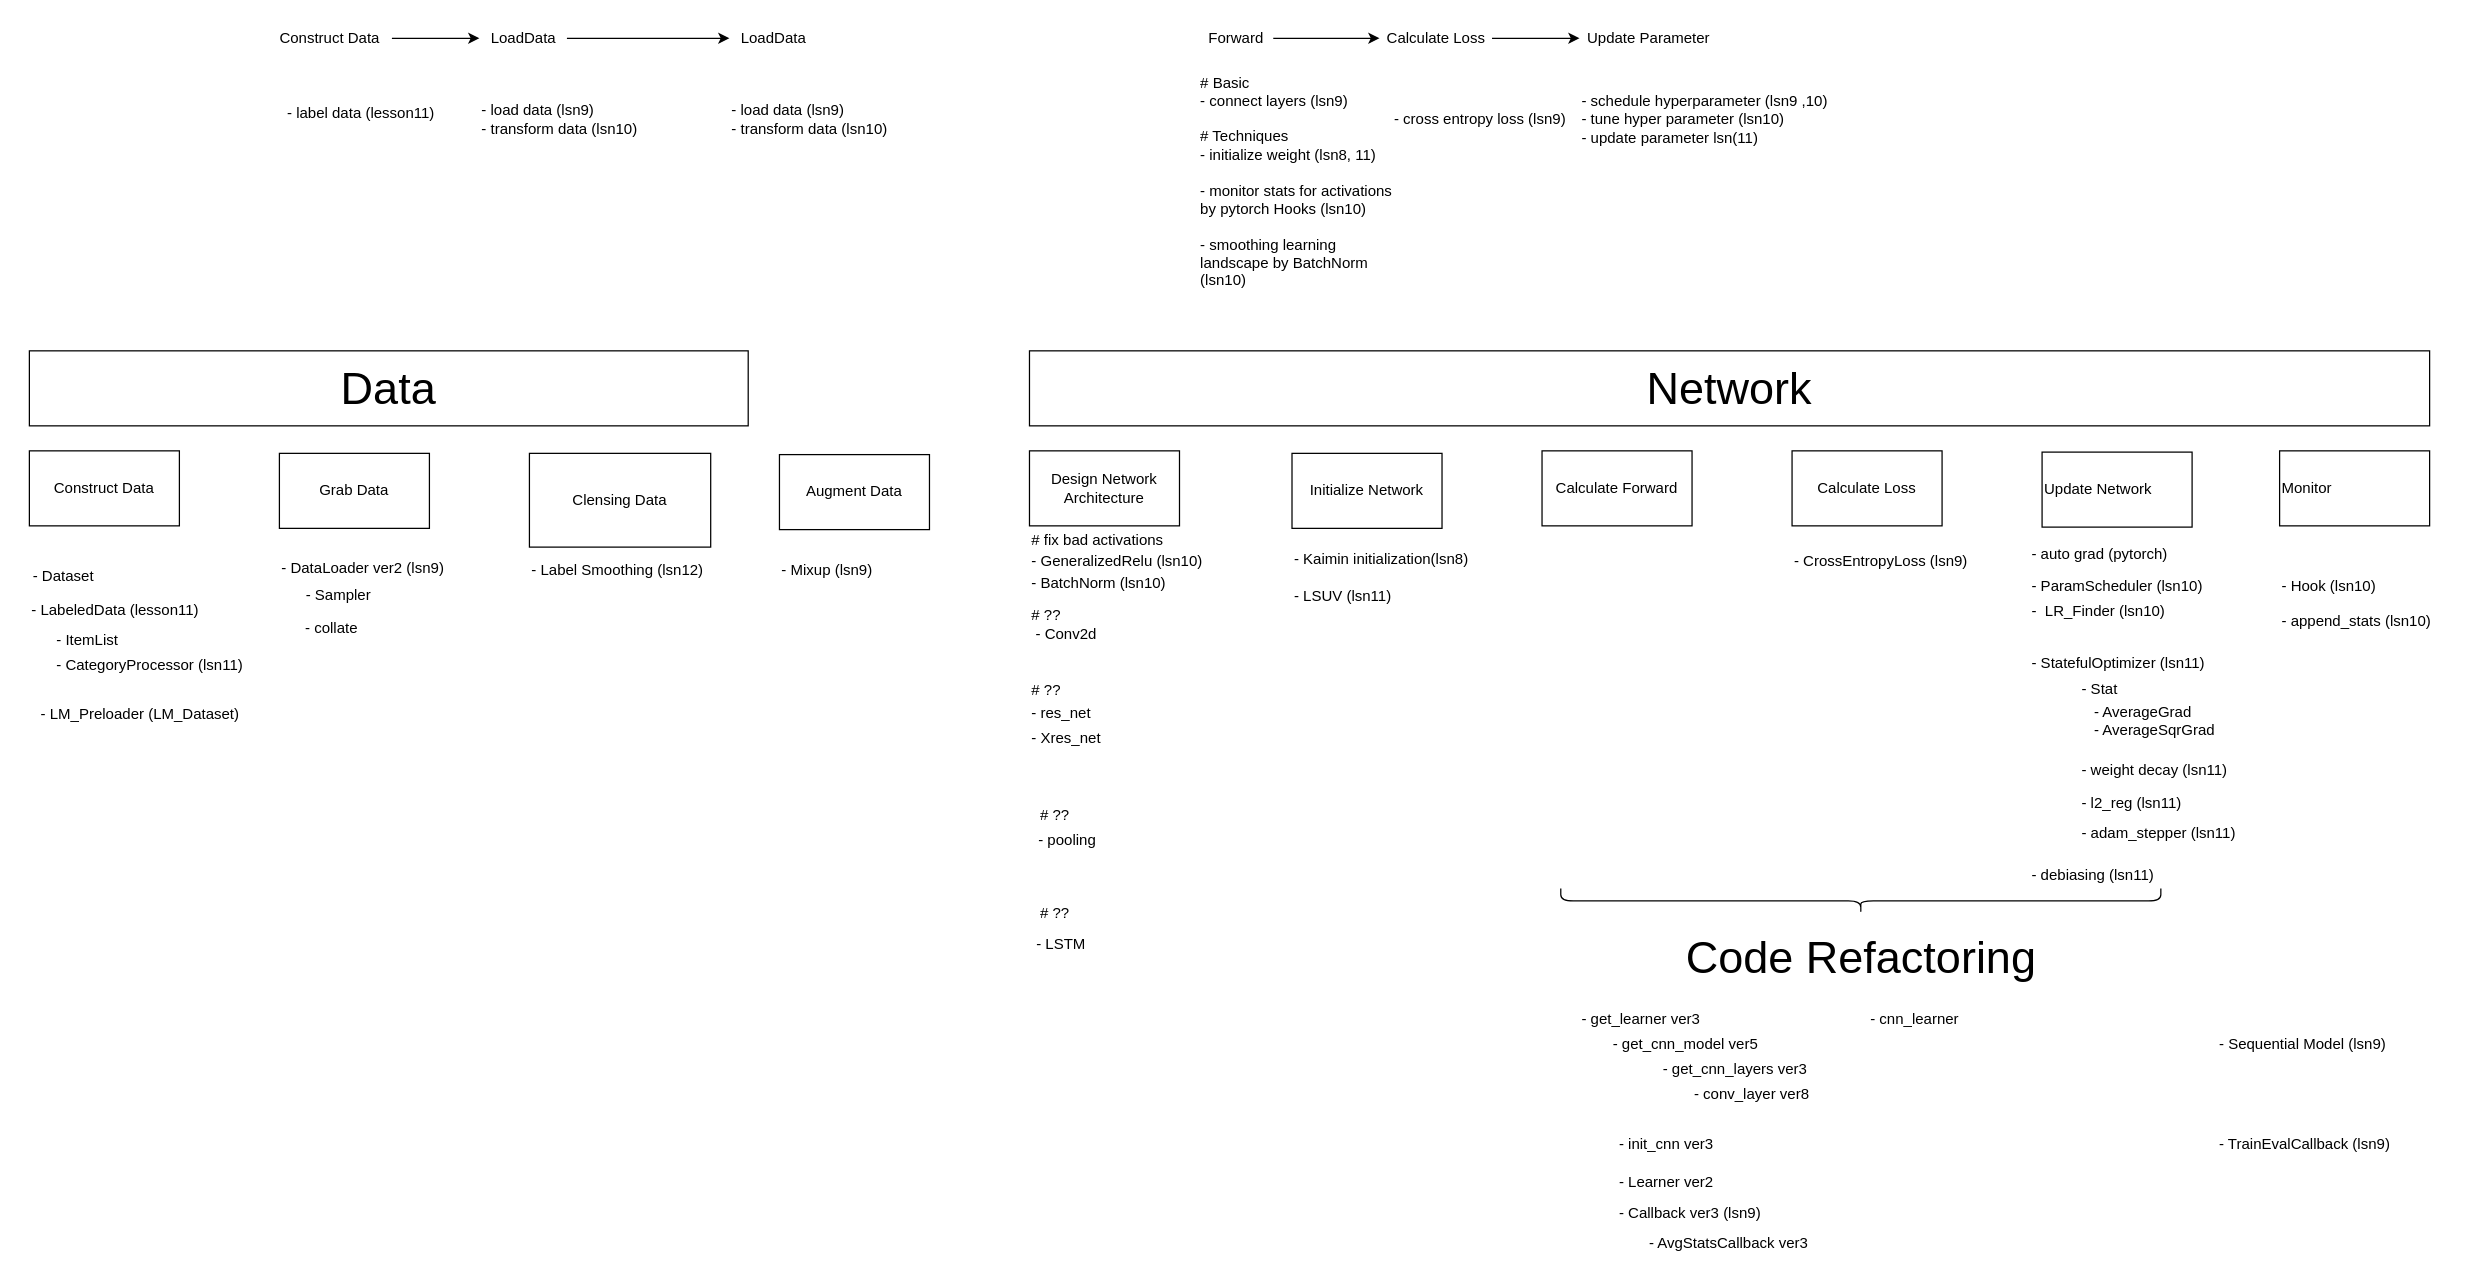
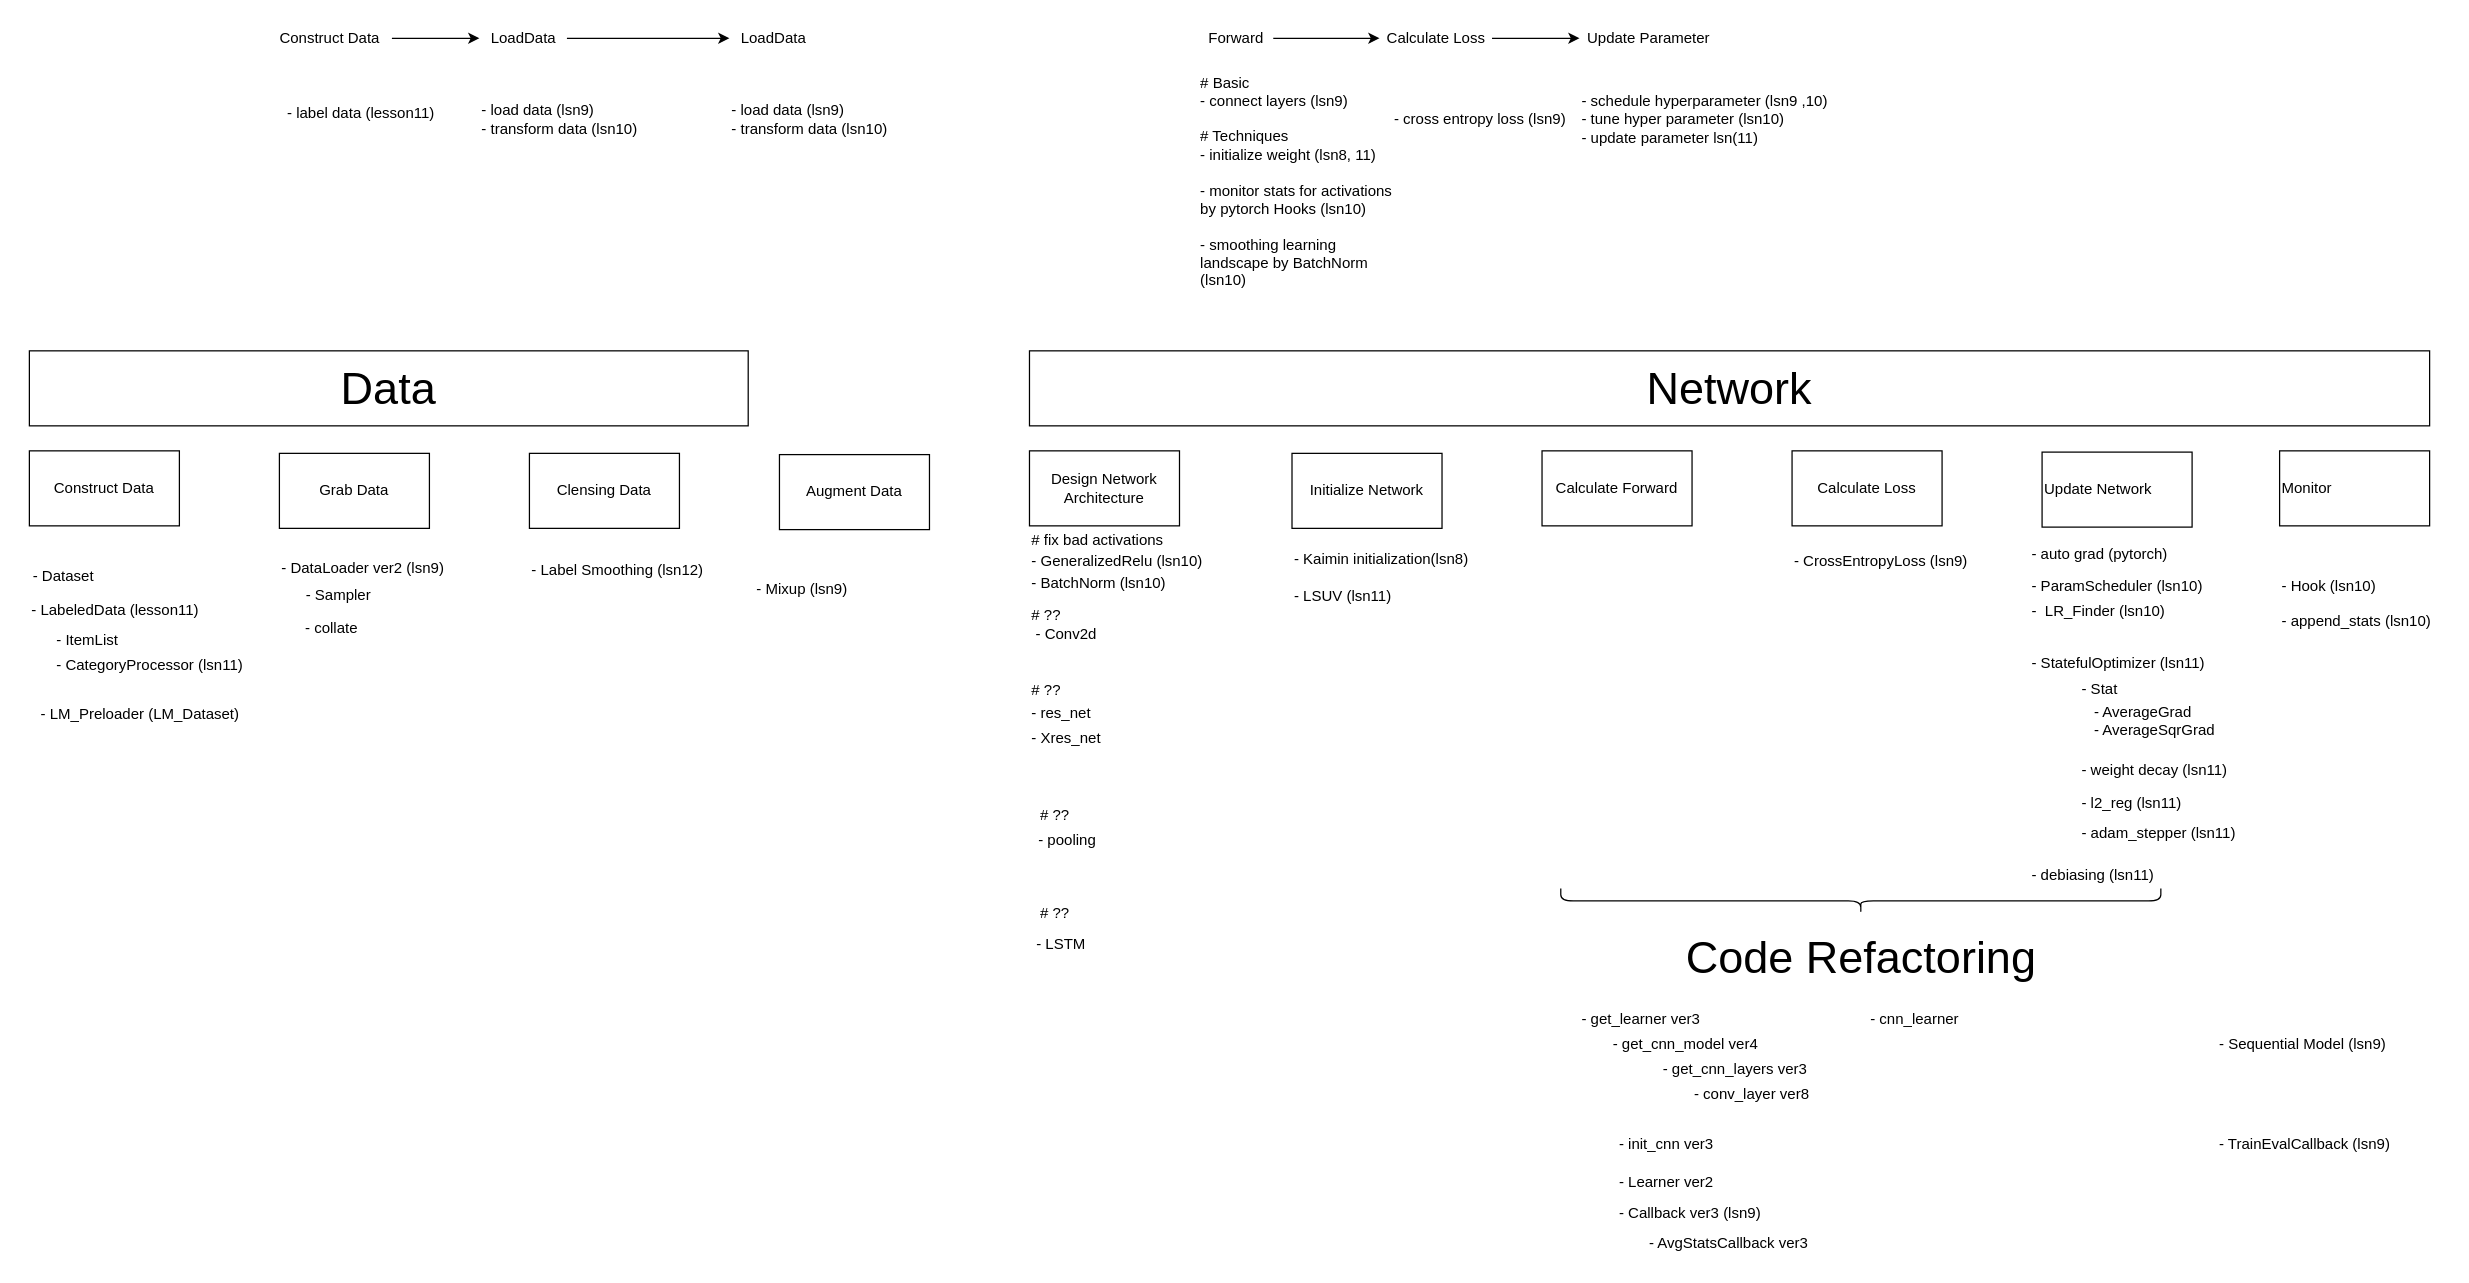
(620, 500) -> (604, 491)
(836, 571) -> (811, 589)
(1691, 1044) -> (1691, 1044)
